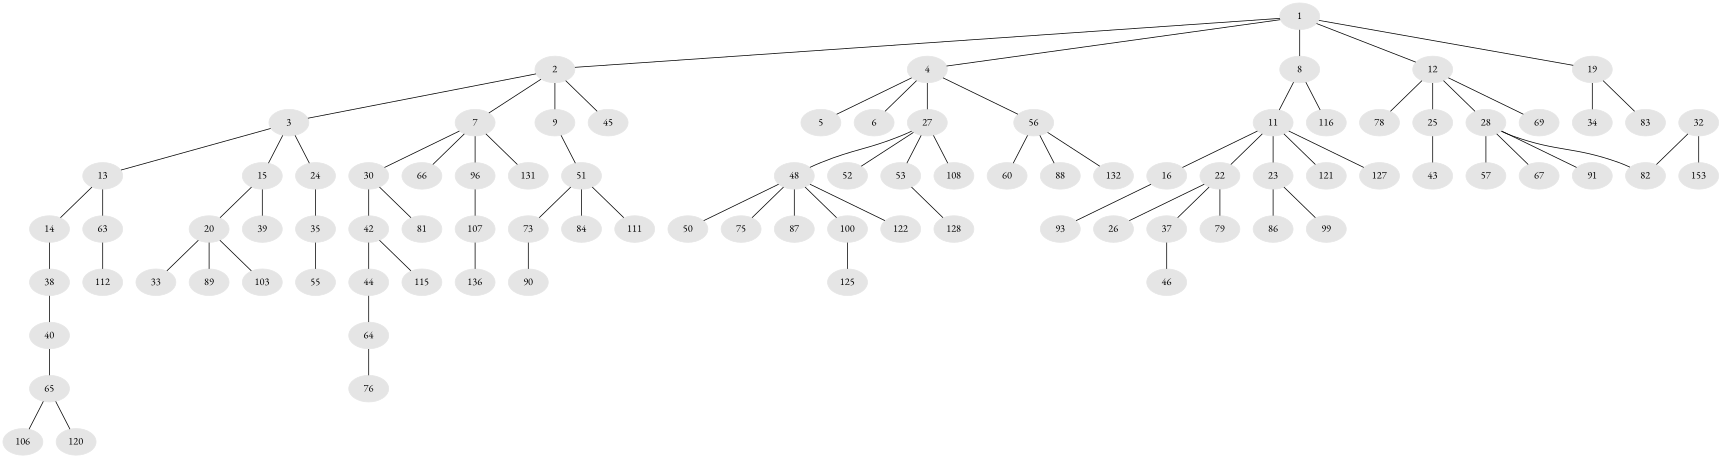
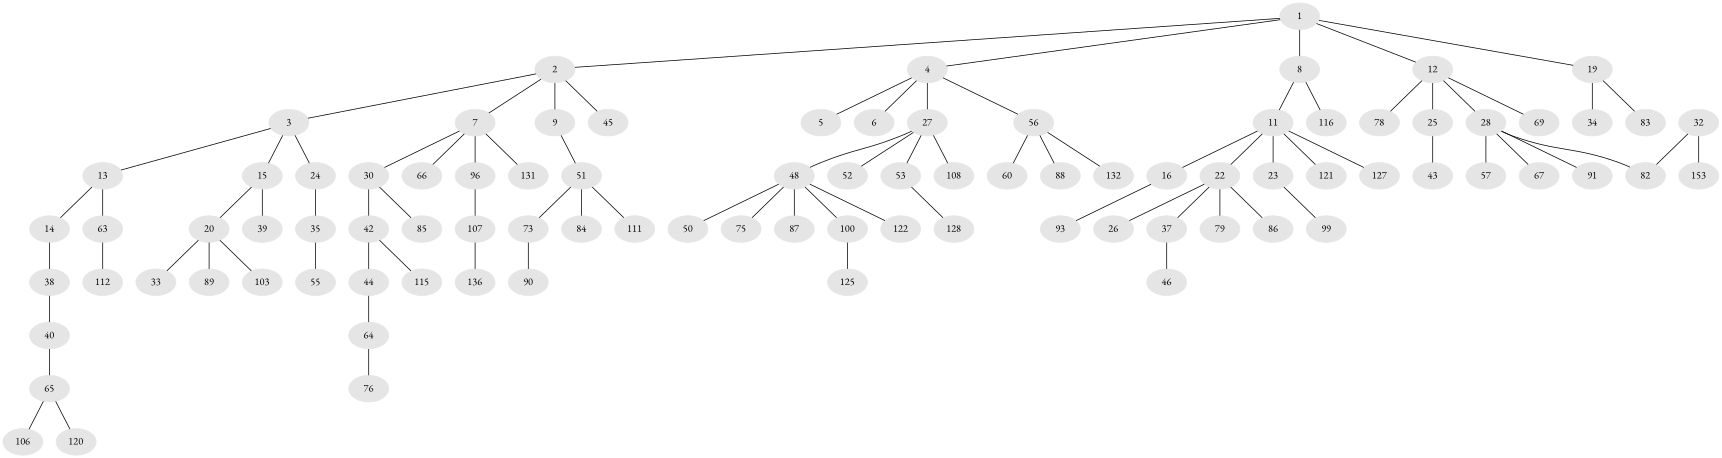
(1273, 203) -> (1246, 202)
(422, 229) -> (422, 229)
